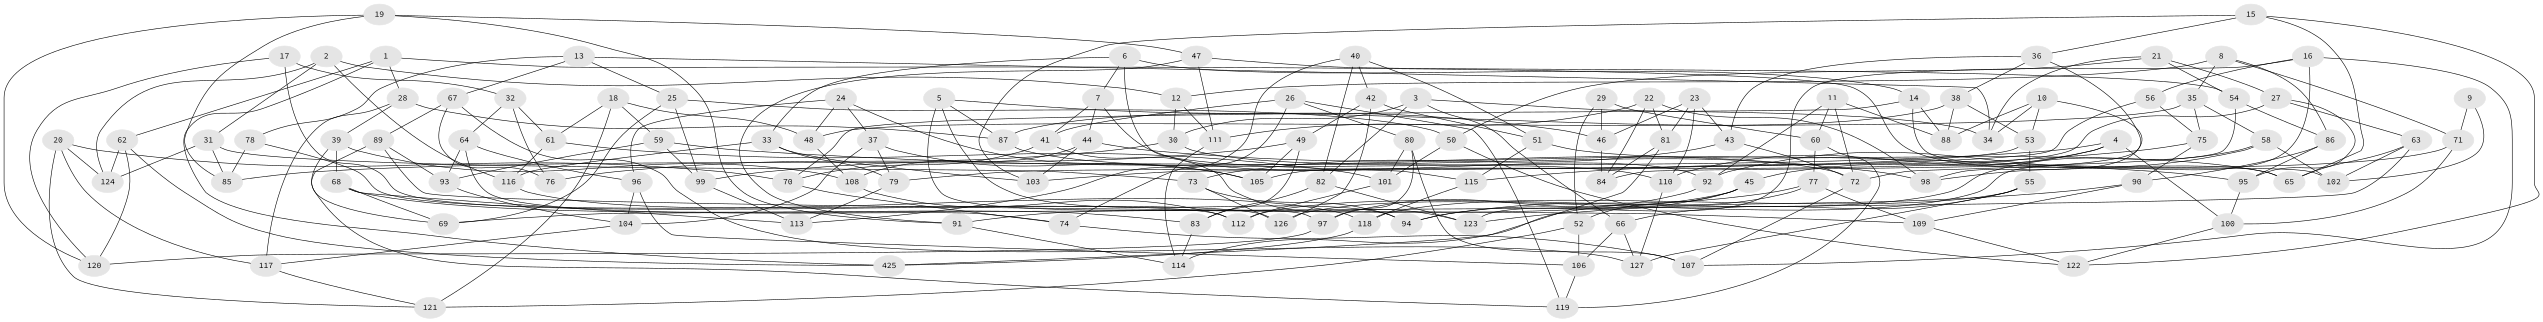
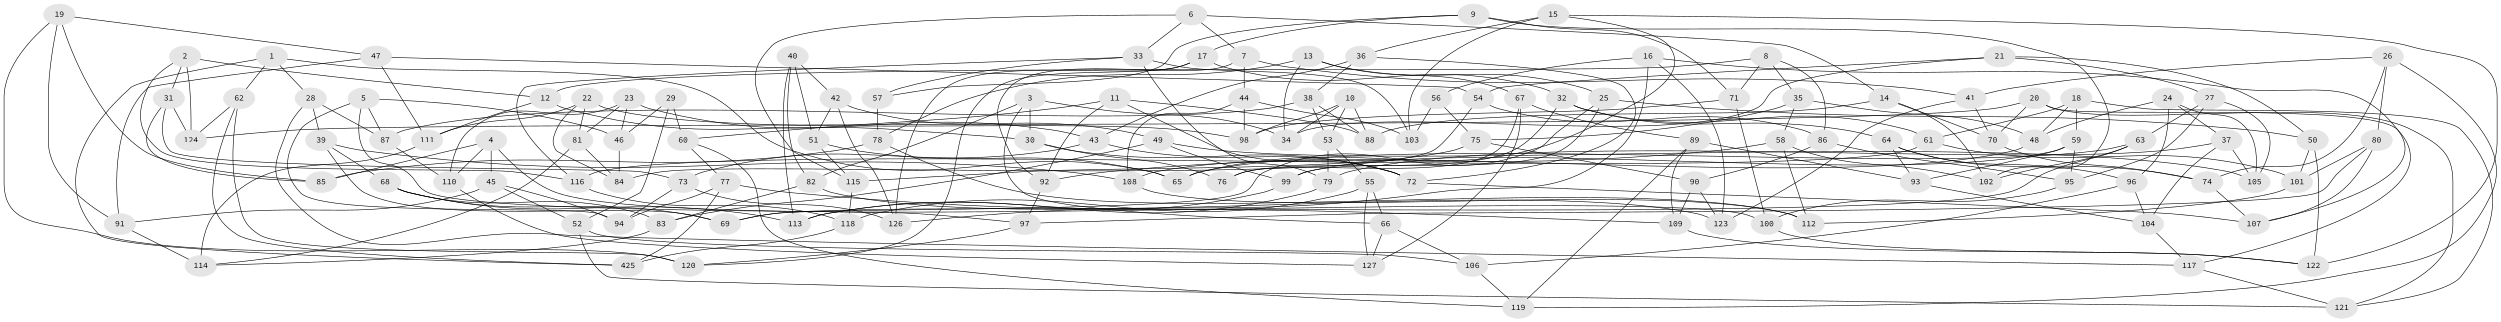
none -> (1323, 26)
none -> (878, 98)
